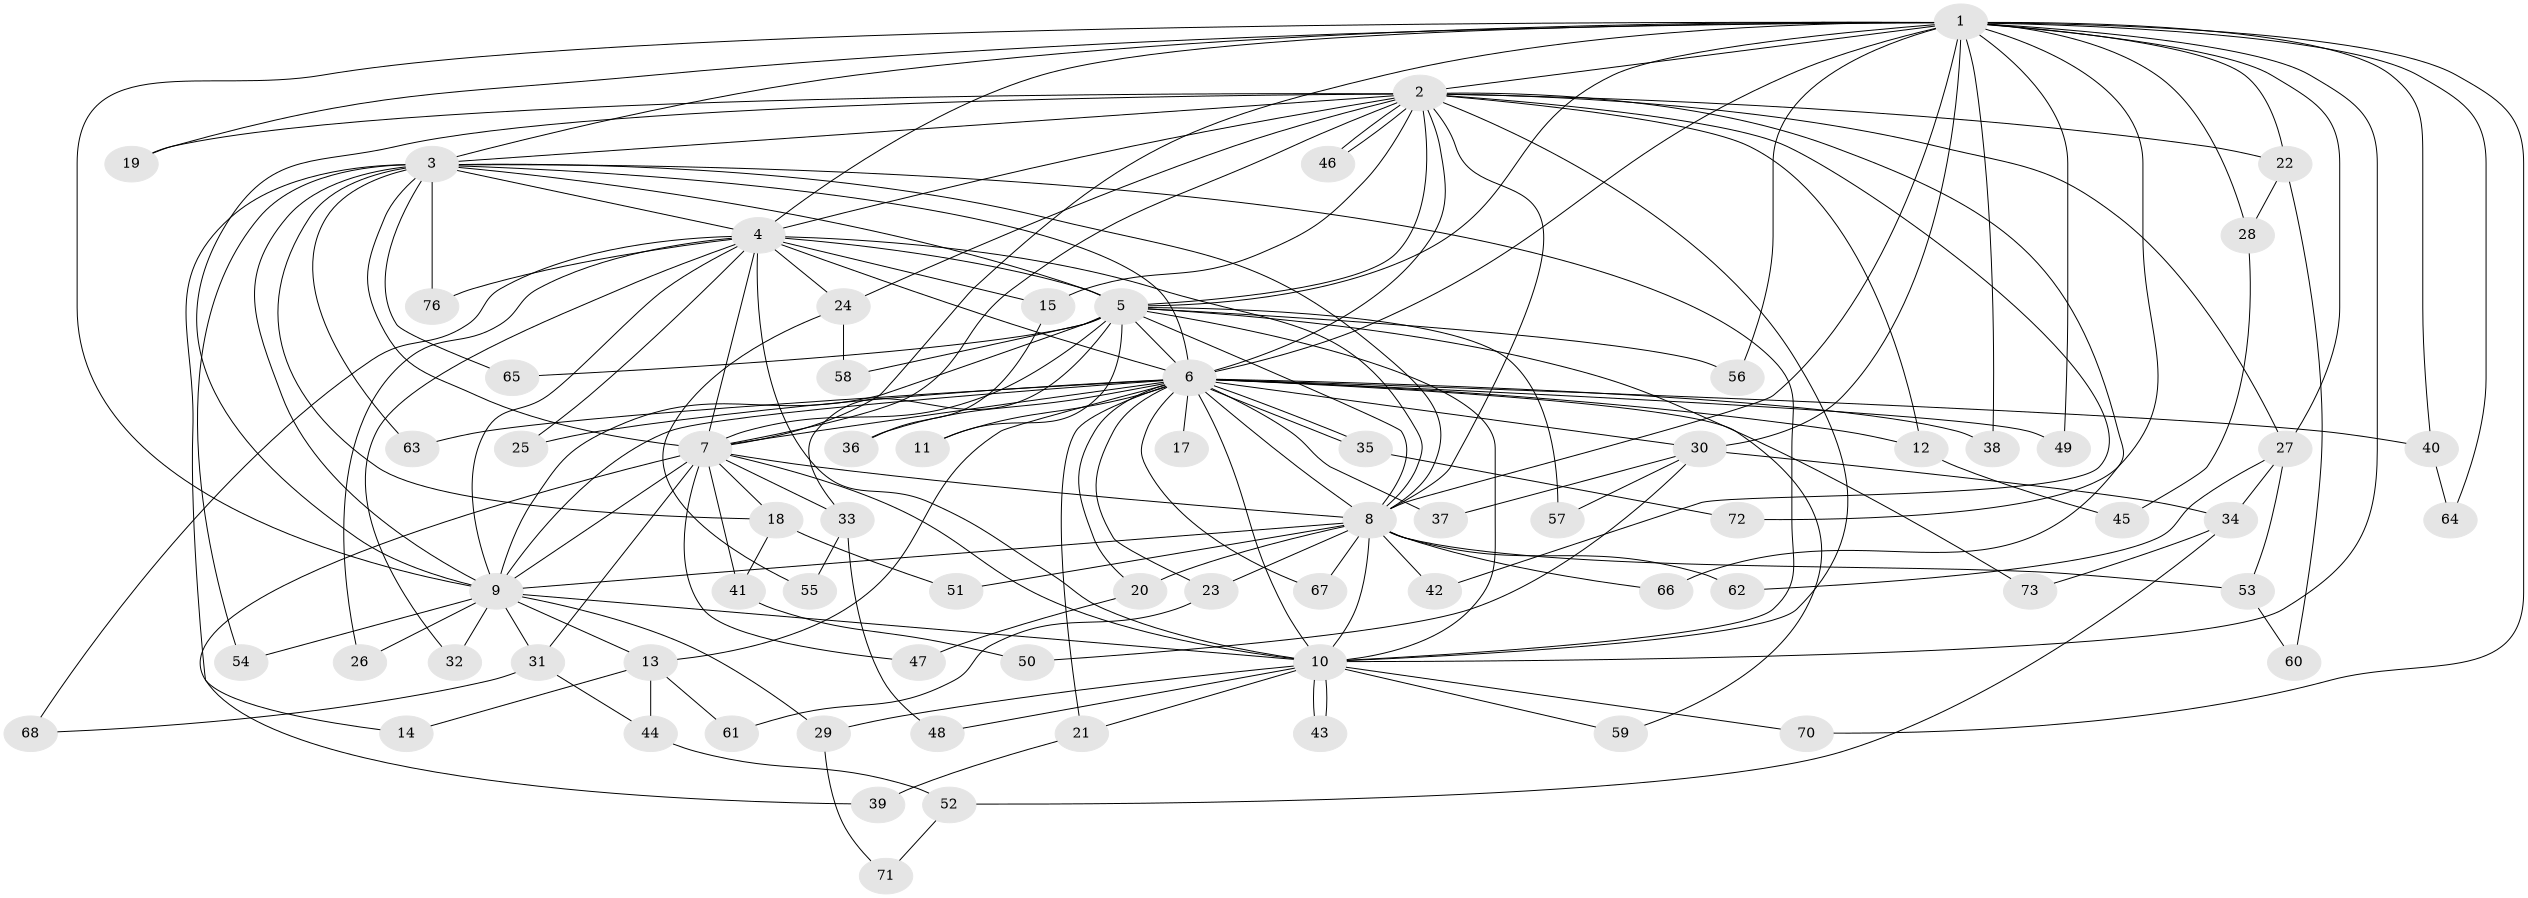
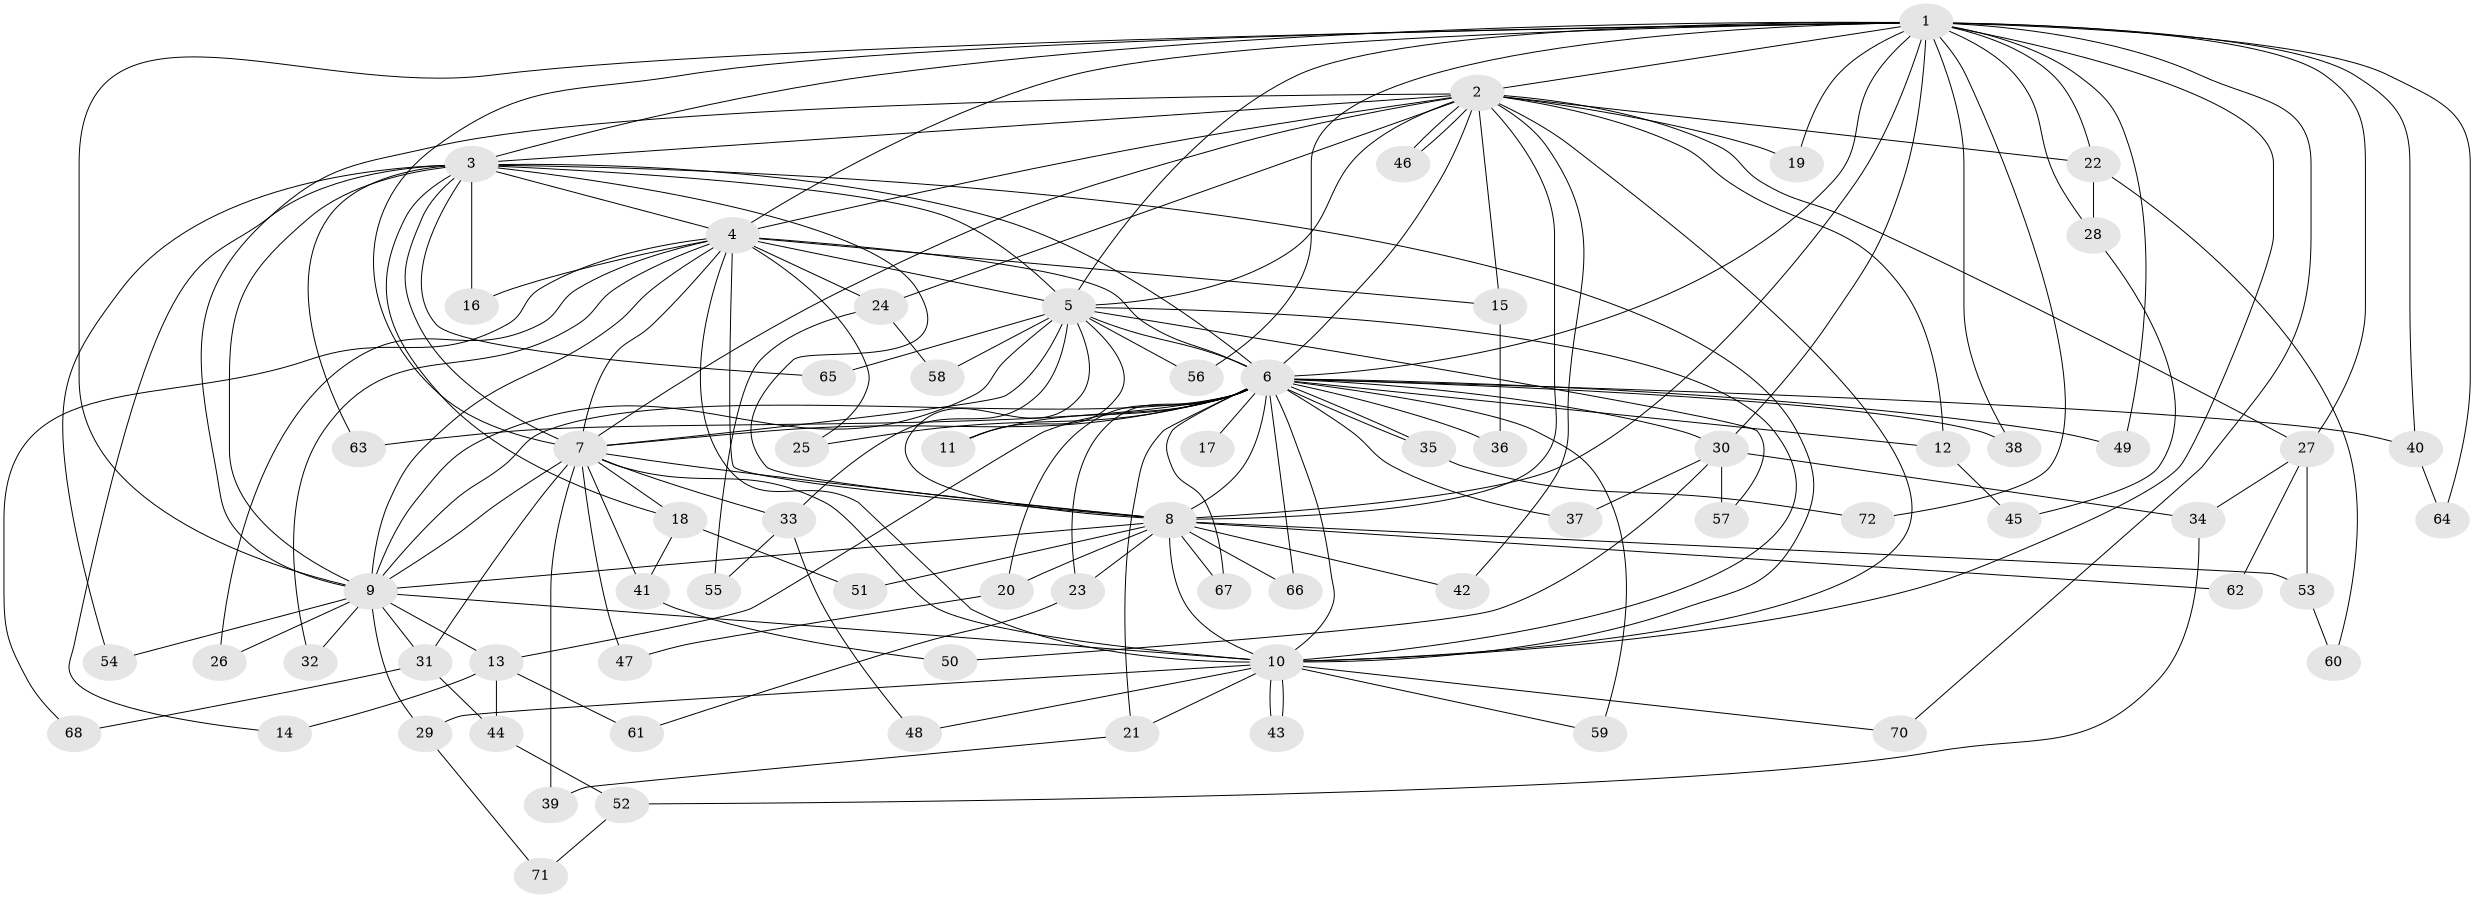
(2056, 286) -> (1282, 485)
(432, 307) -> (472, 307)
(2030, 591) -> none
